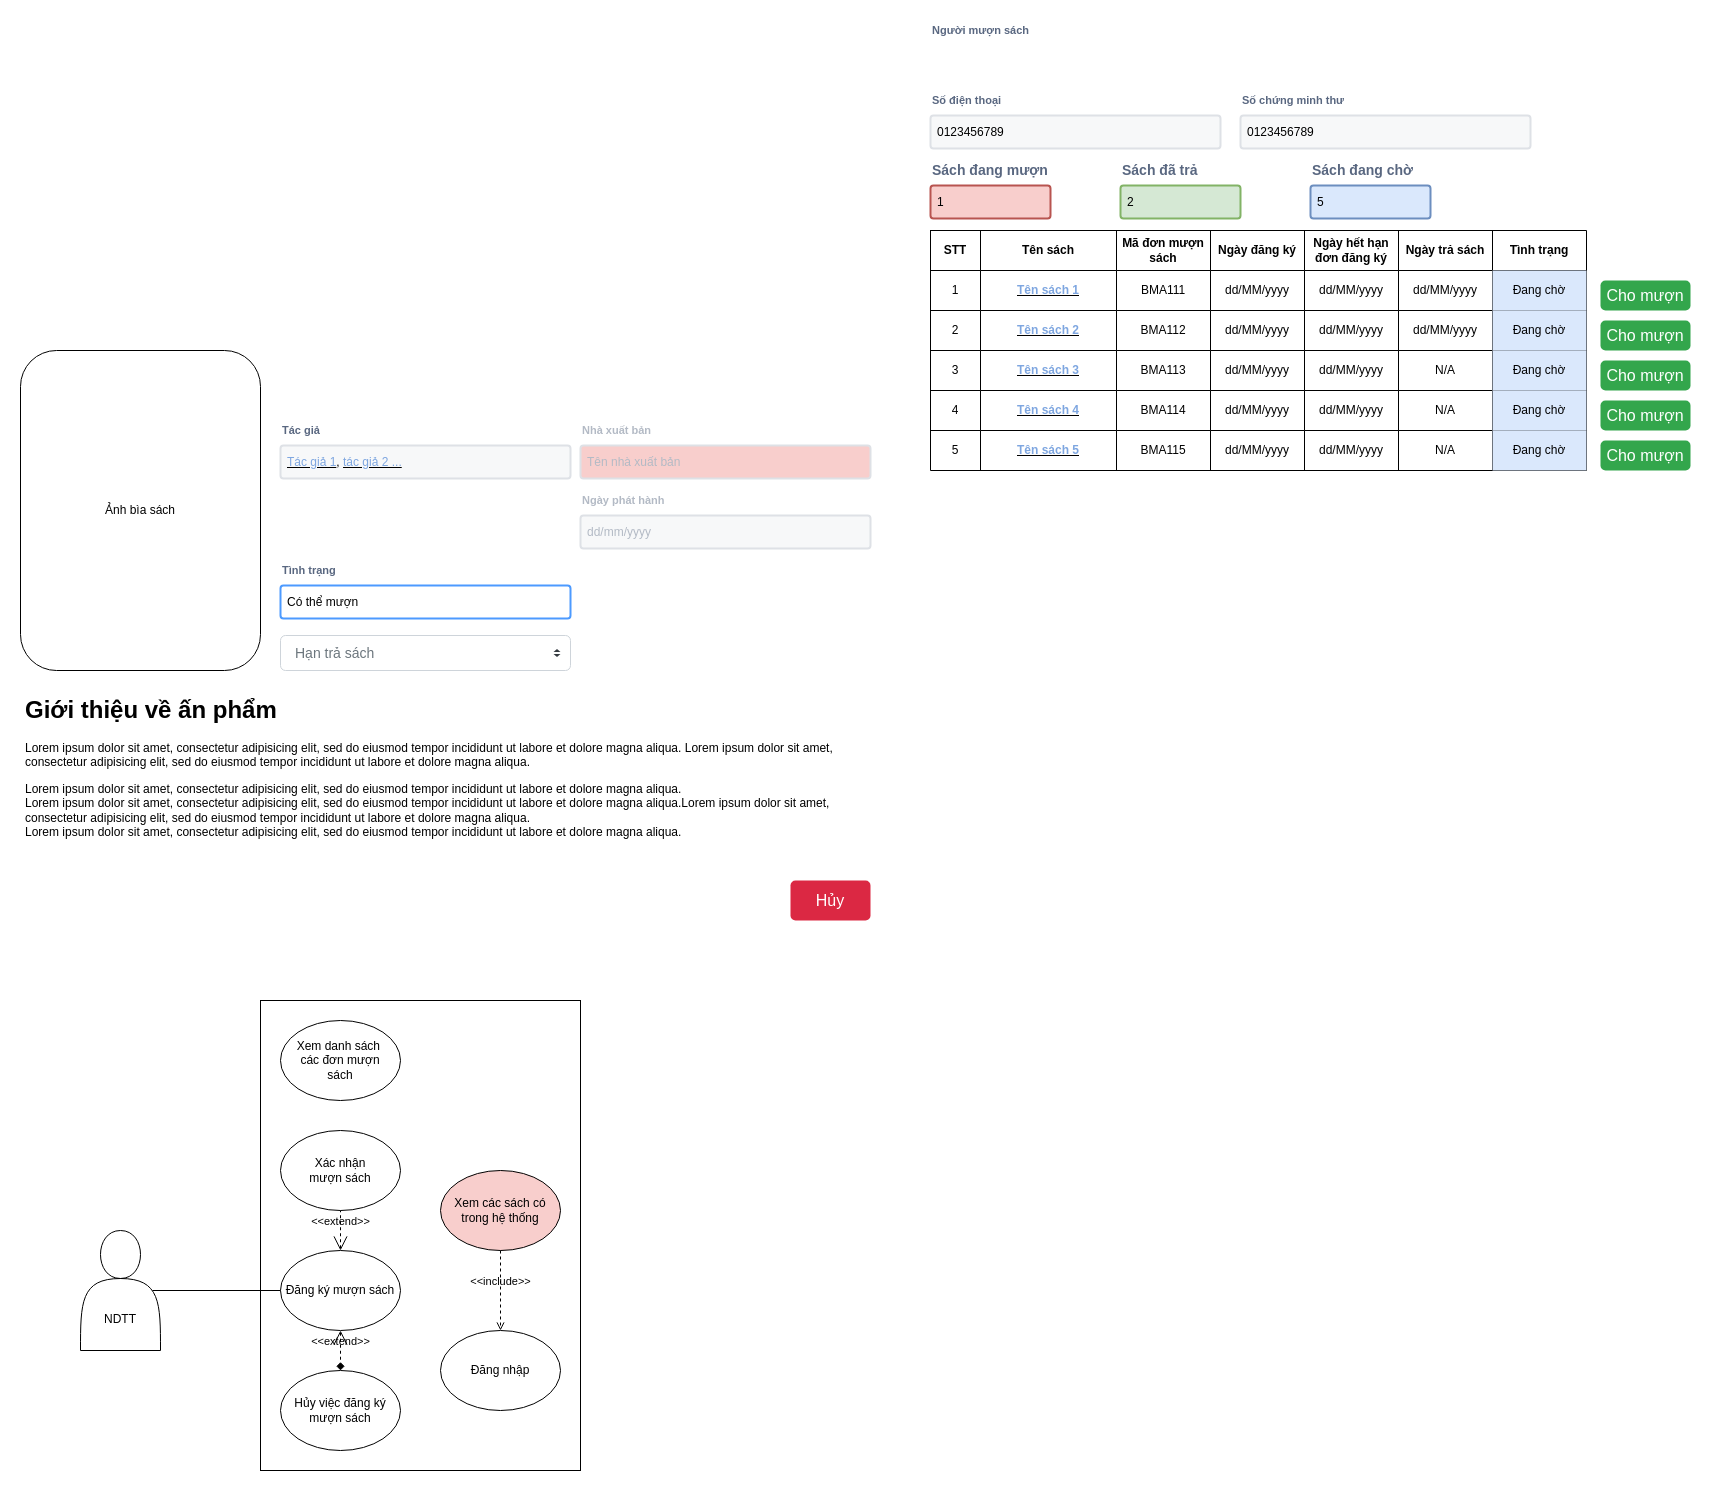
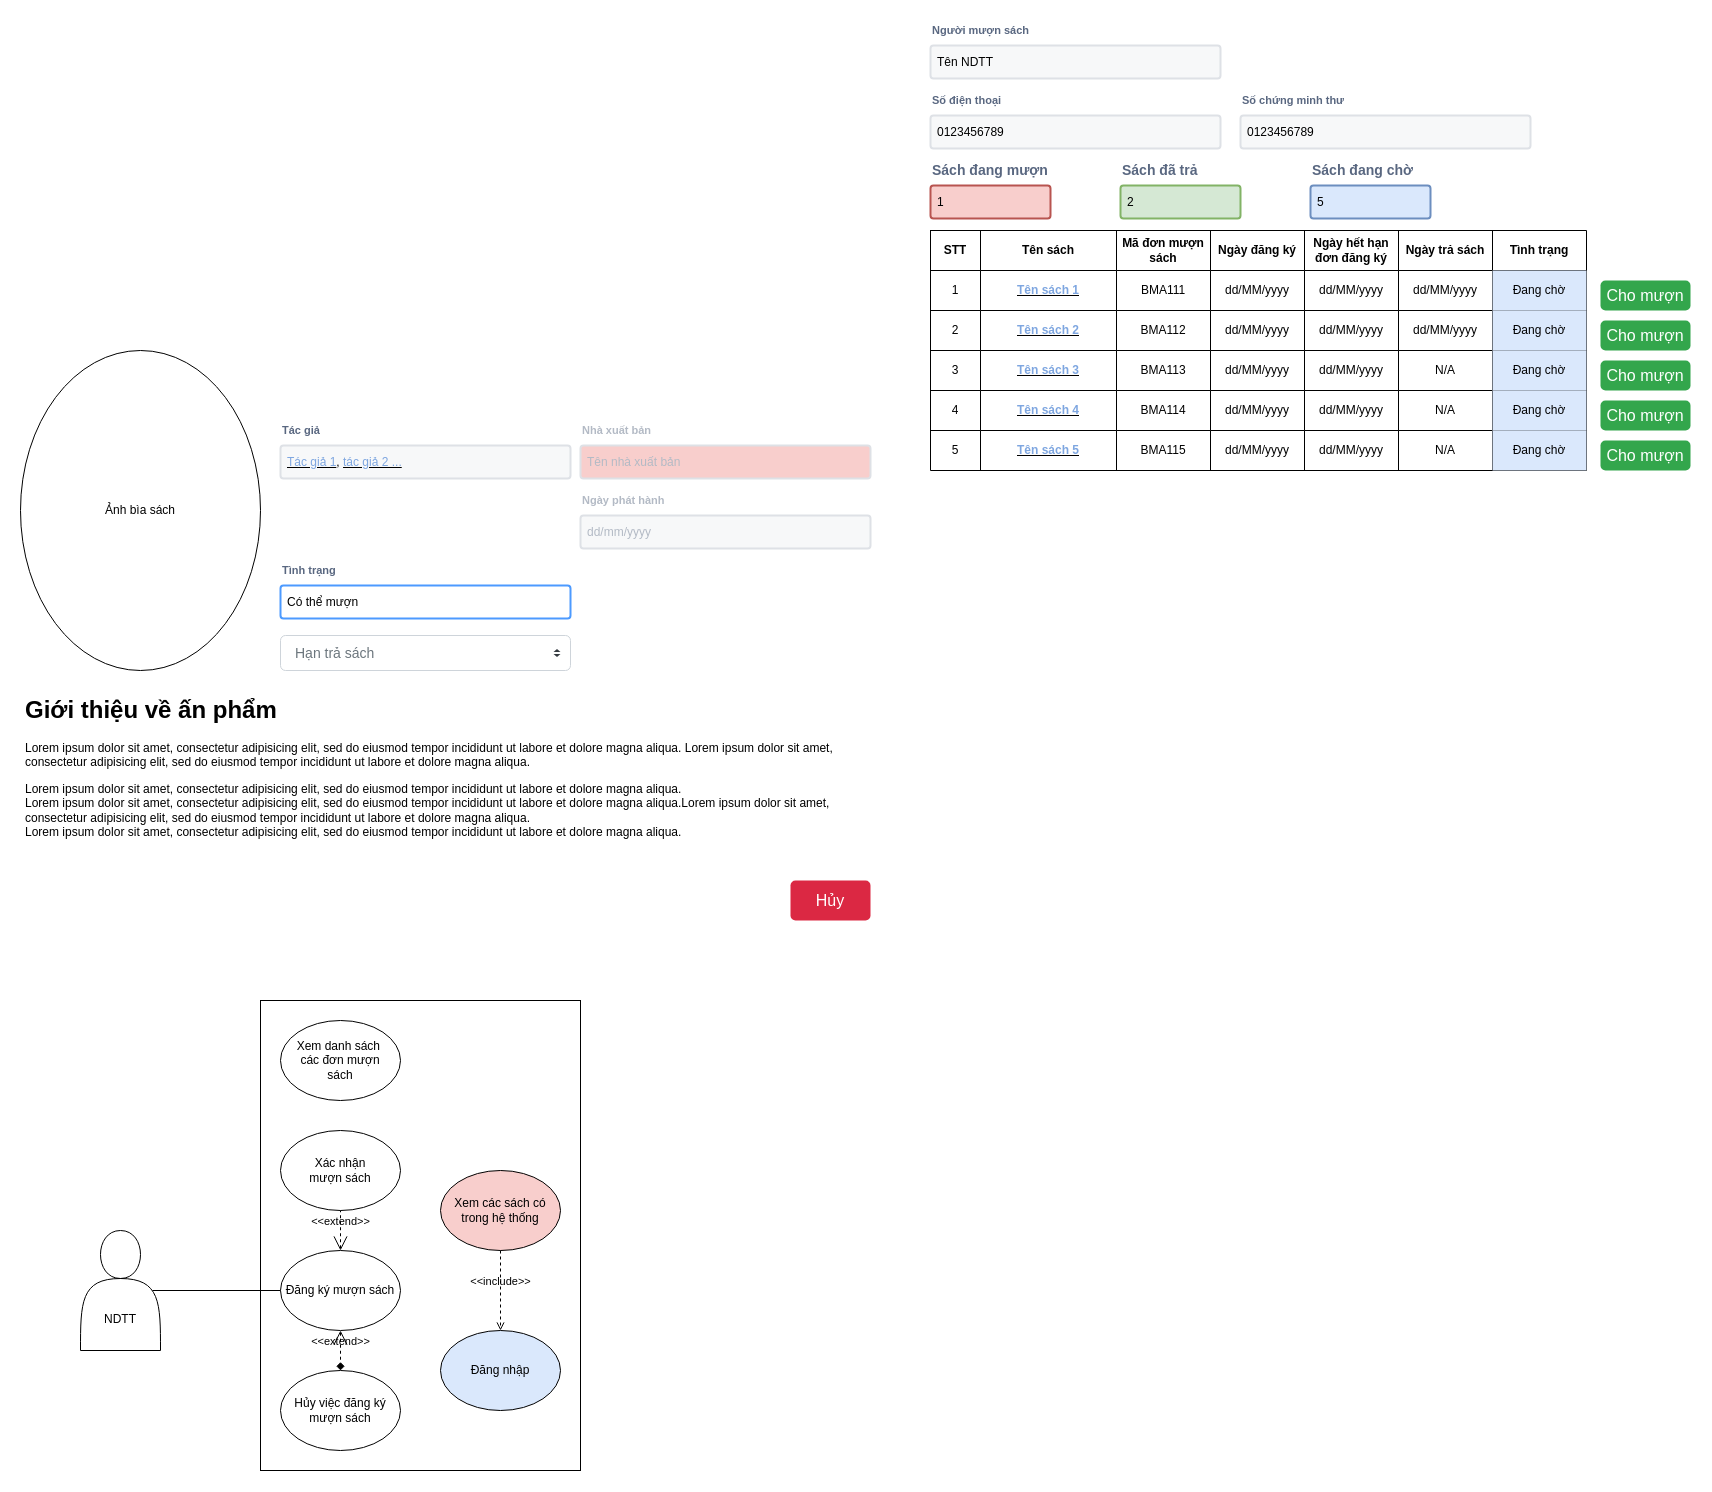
none -> (1076, 62)
(141, 511) -> (141, 511)
(501, 1371) -> (501, 1371)
